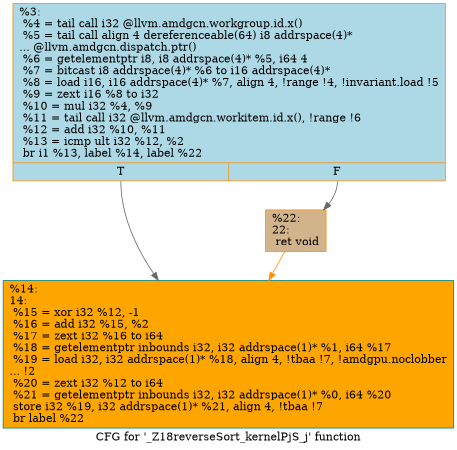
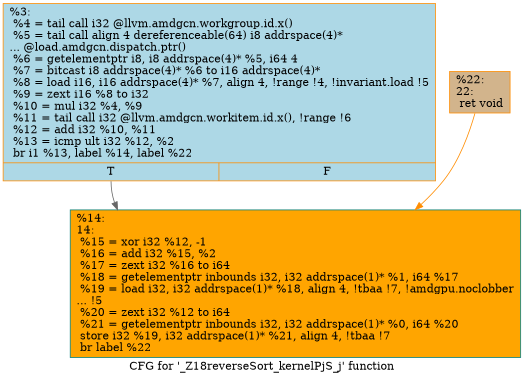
(108, 47) -> (98, 47)
(335, 193) -> none
(23, 372) -> (90, 301)
